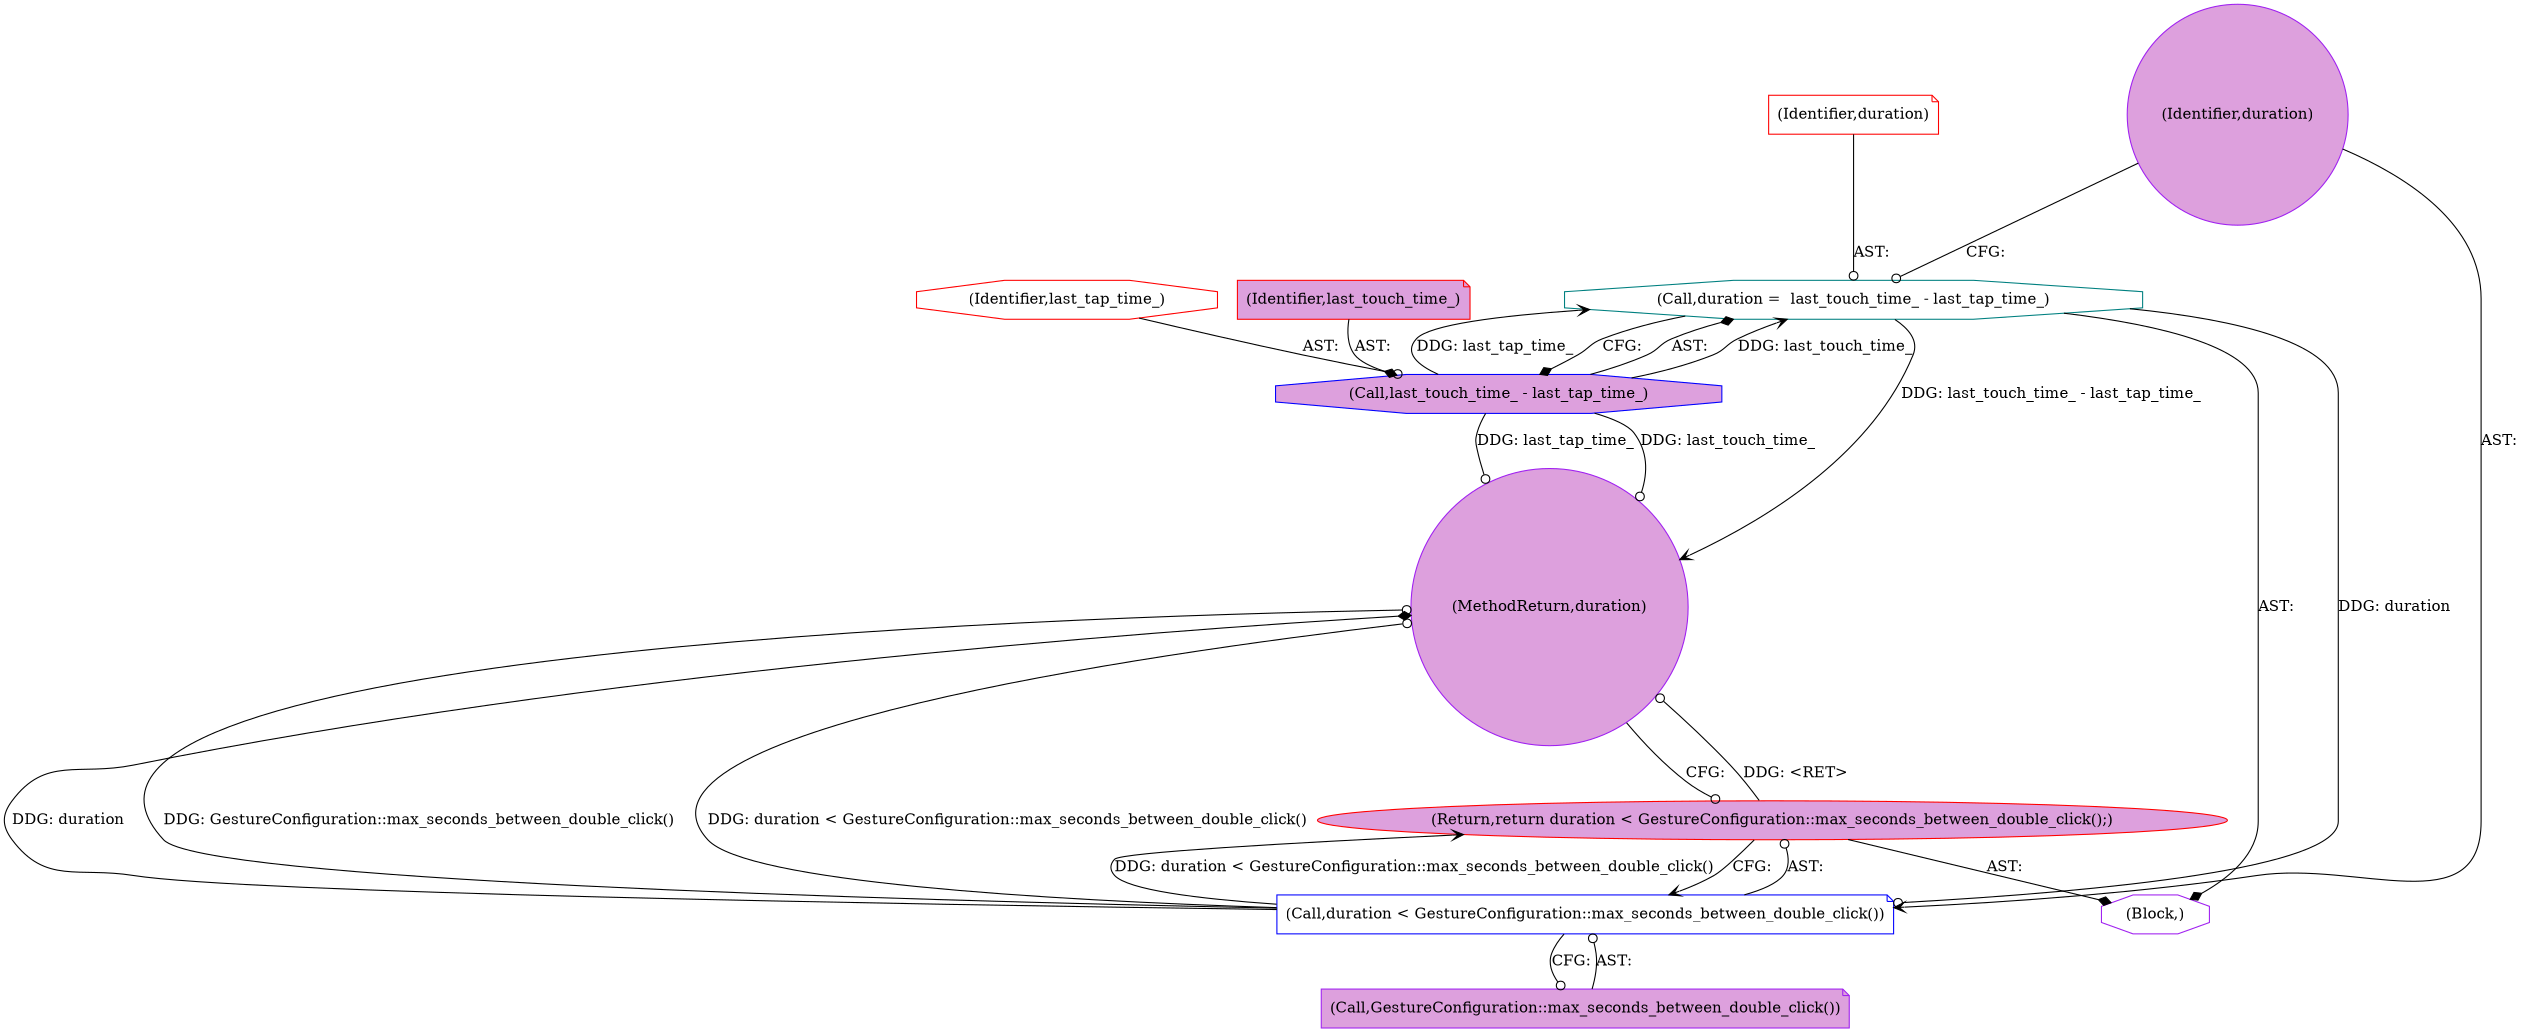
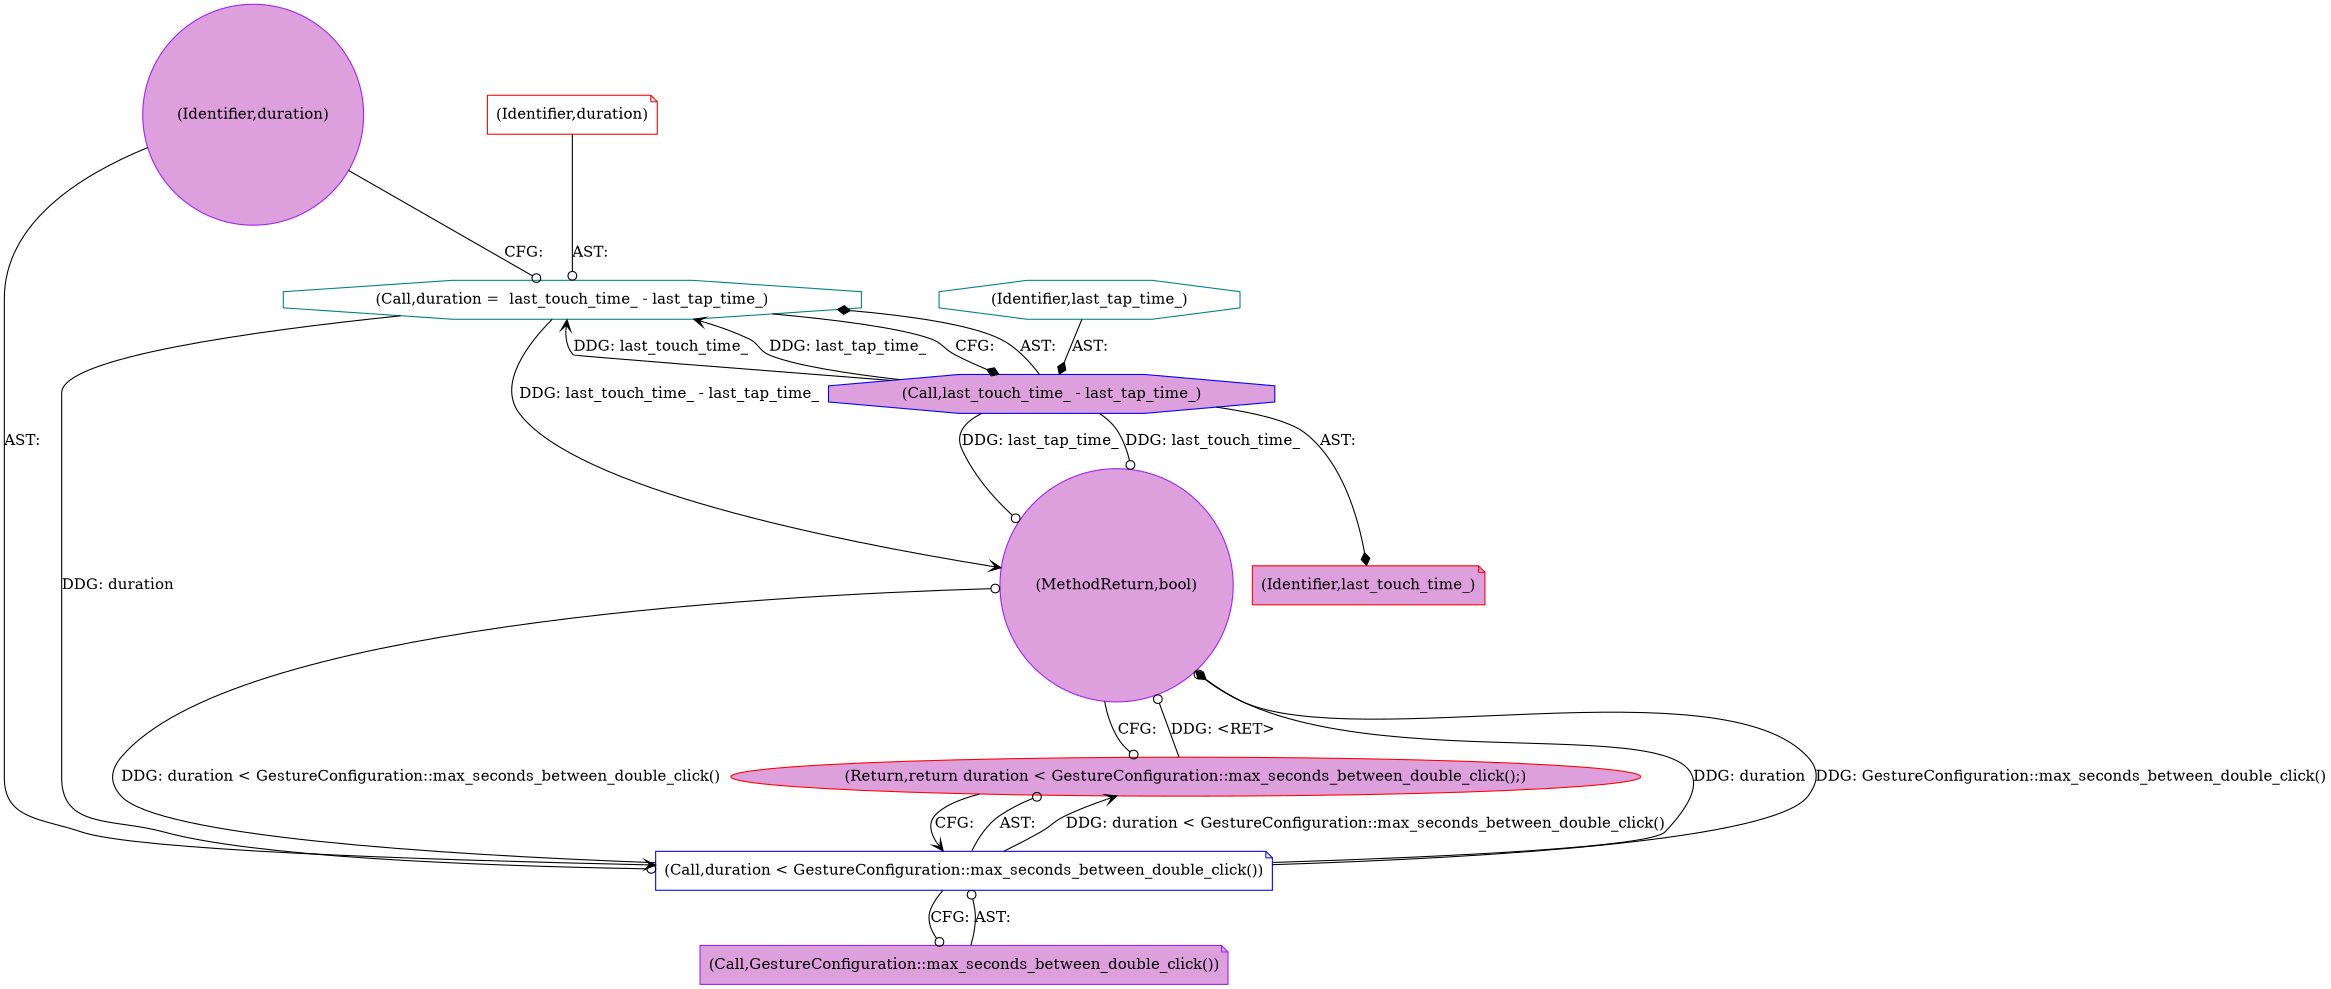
(1067, 300) -> (1090, 300)
(1266, 347) -> (1073, 341)
(1354, 354) -> (1320, 448)
(1550, 607) -> (1117, 585)
(2155, 914) -> none
